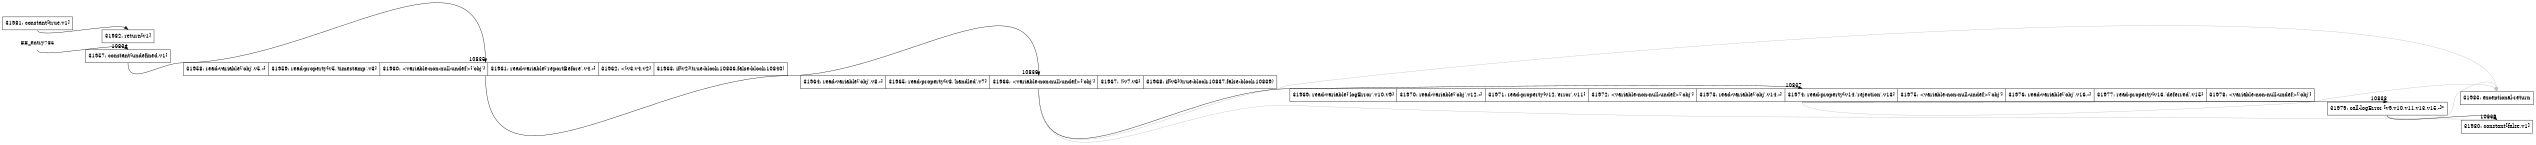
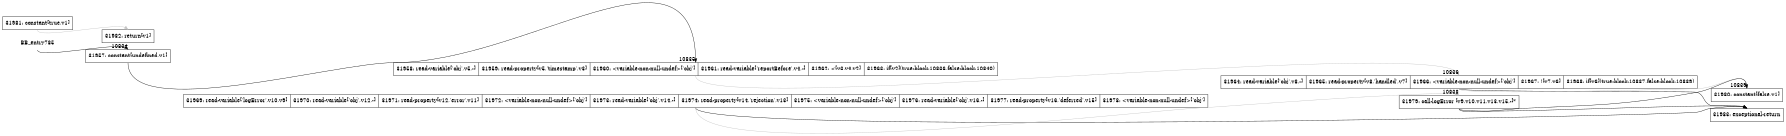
(81, 30) -> (81, 30)
(1754, 42) -> (1662, 92)
(757, 79) -> (1076, 76)
(1399, 87) -> none
(2093, 102) -> (1073, 119)
(2149, 110) -> (1220, 121)
(2450, 113) -> (1601, 109)
